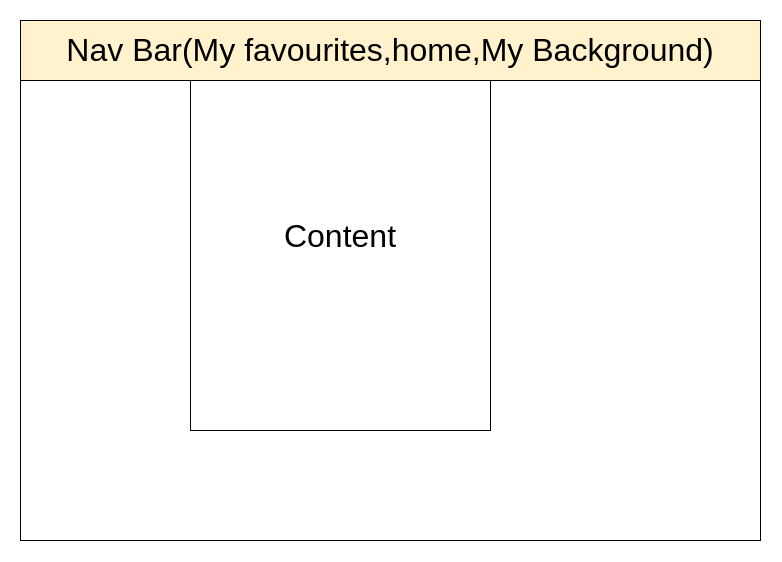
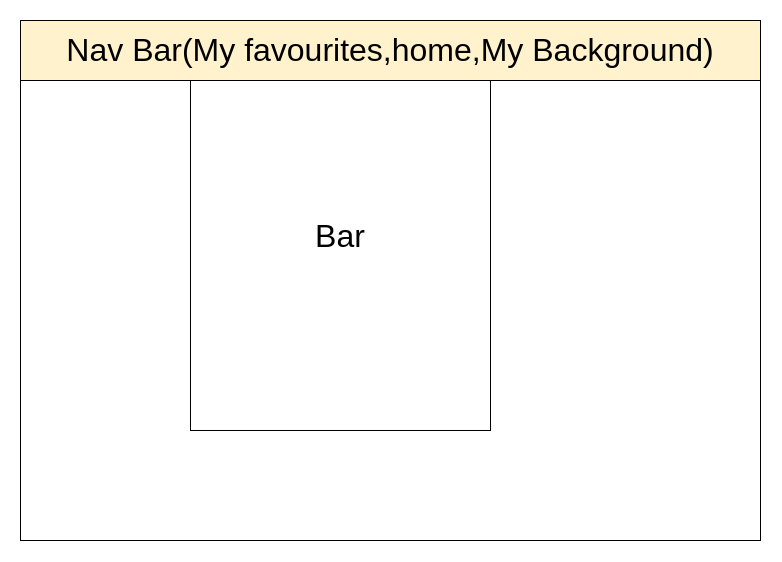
(341, 256) -> (341, 256)
